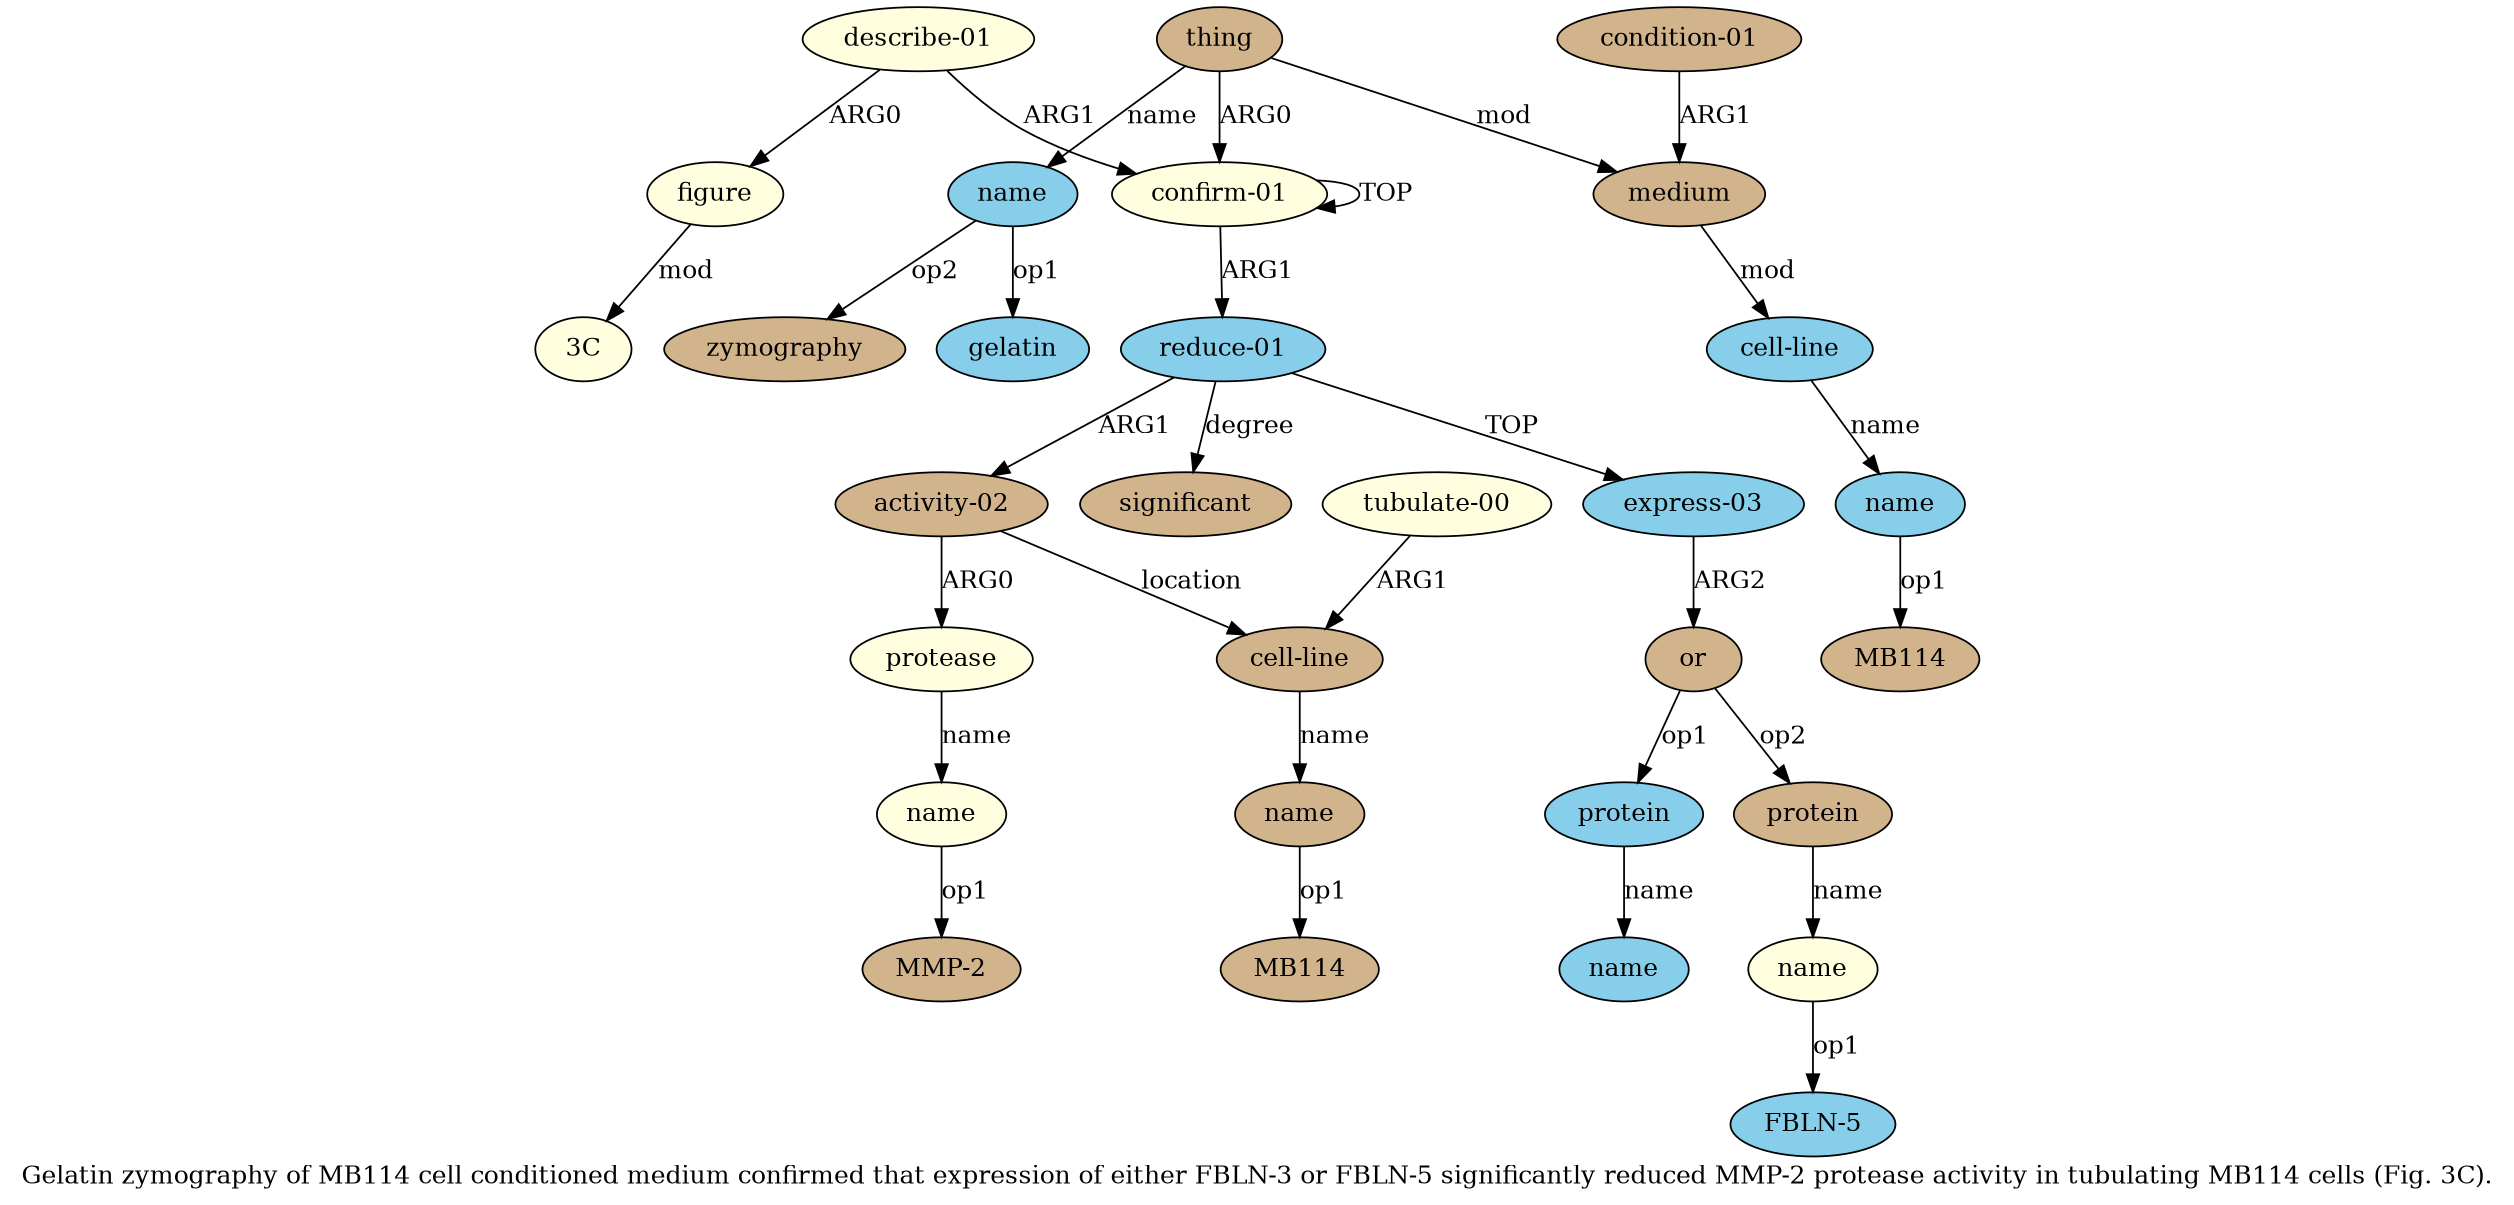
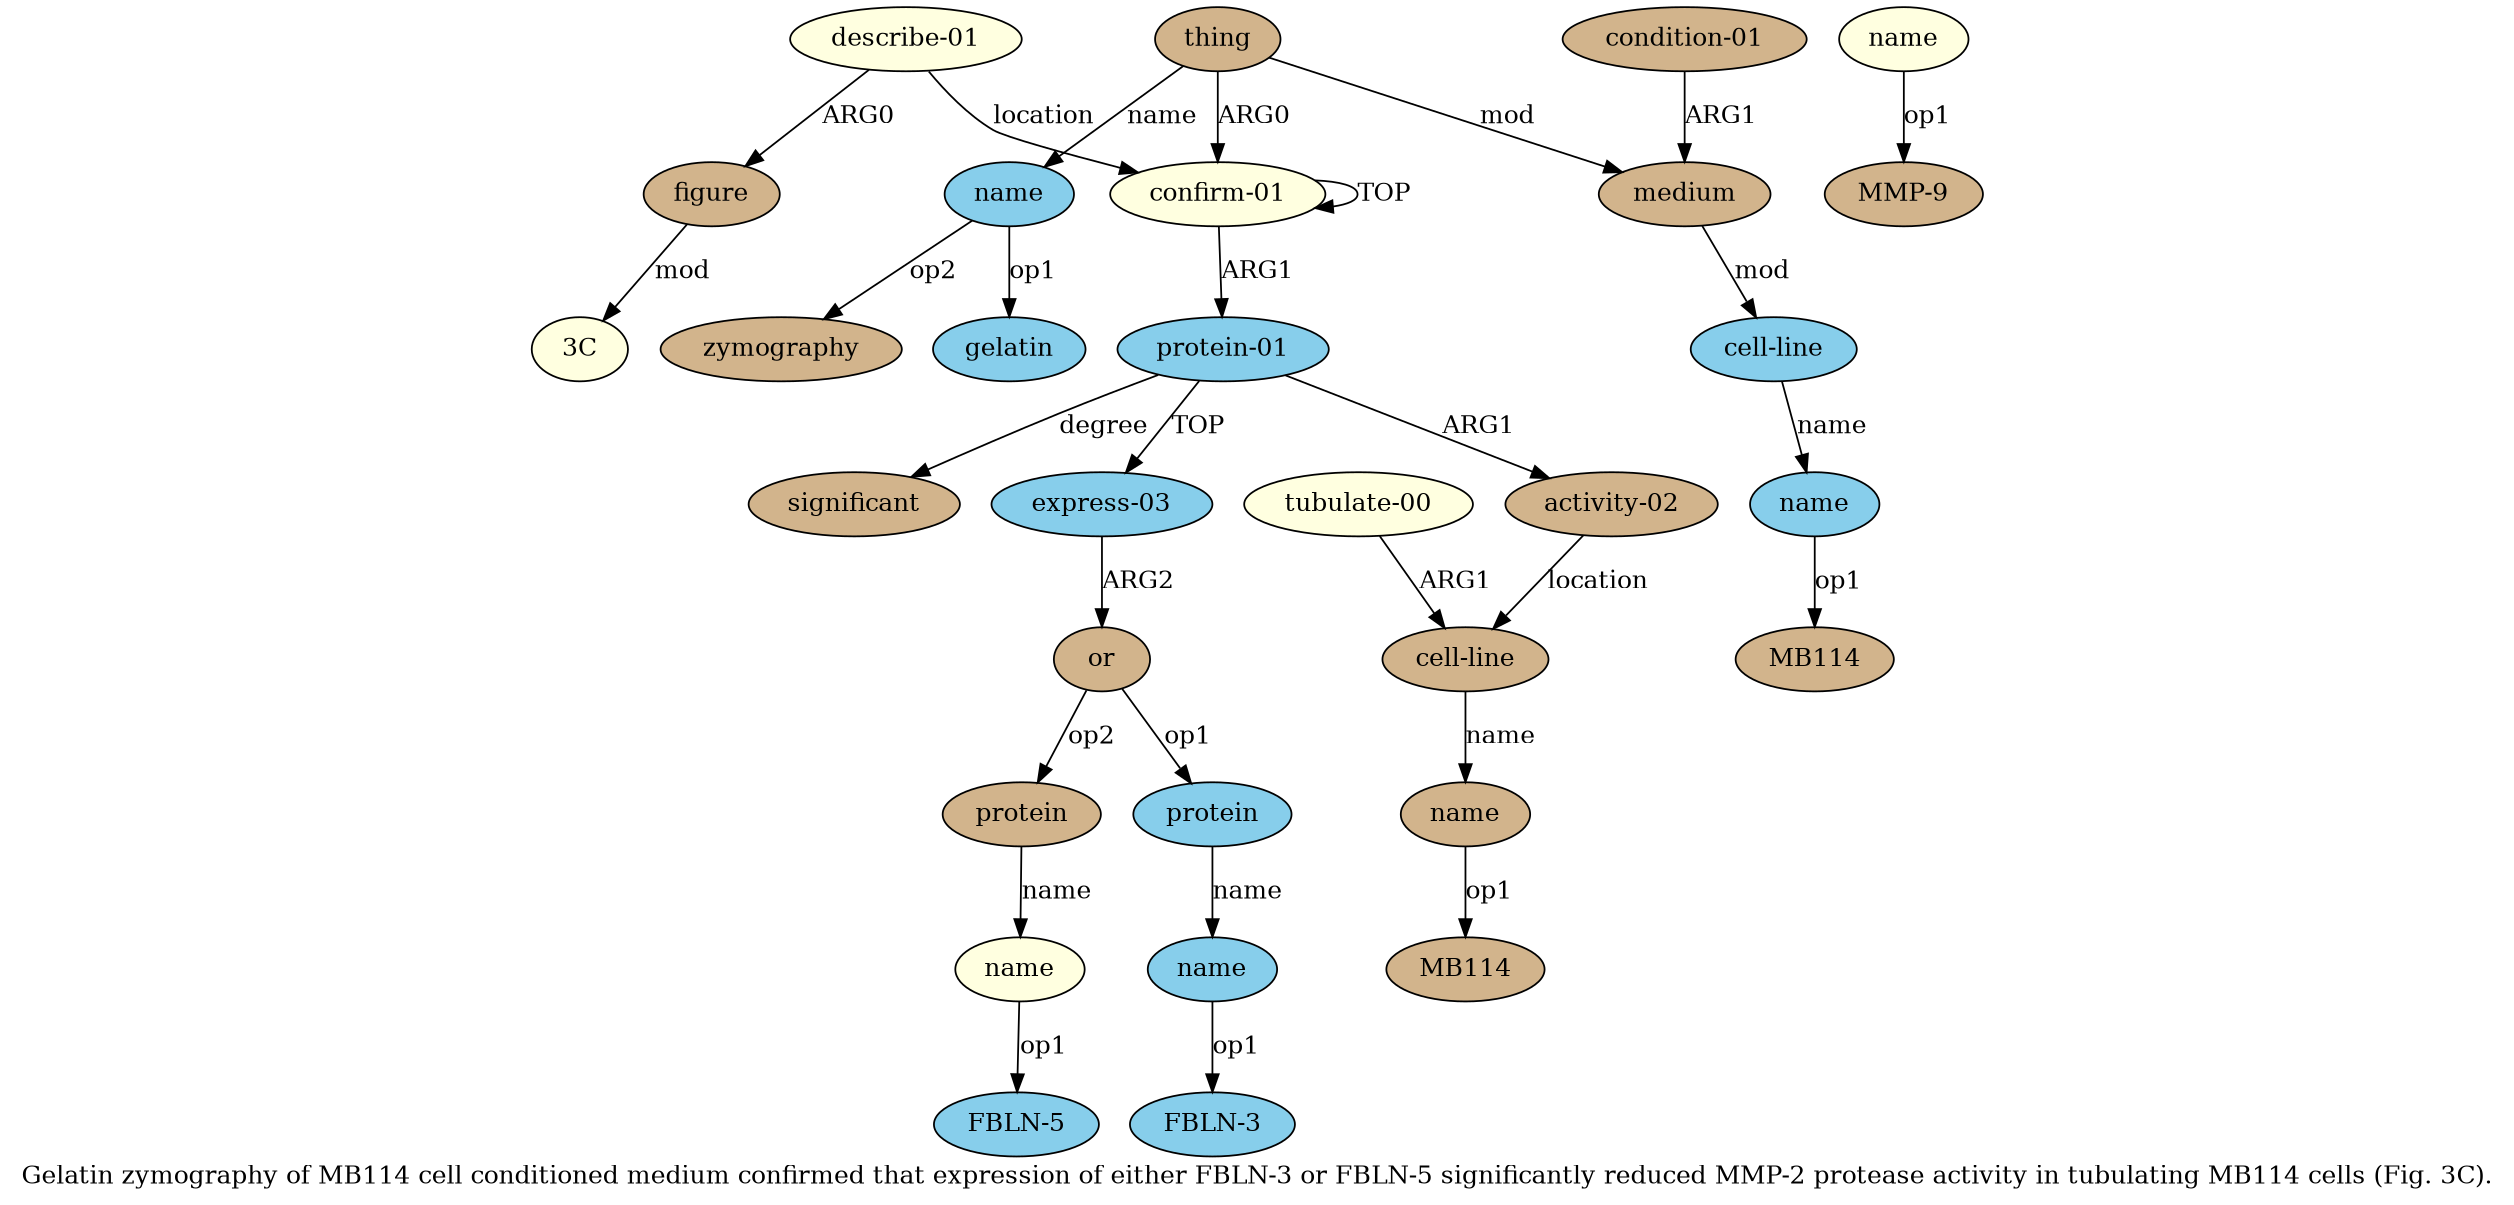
(1060, 117) -> (1044, 117)
(715, 194) -> (712, 194)
(1223, 349) -> (1223, 349)
(942, 659) -> none
(942, 969) -> (1904, 194)
none -> (1212, 1124)
